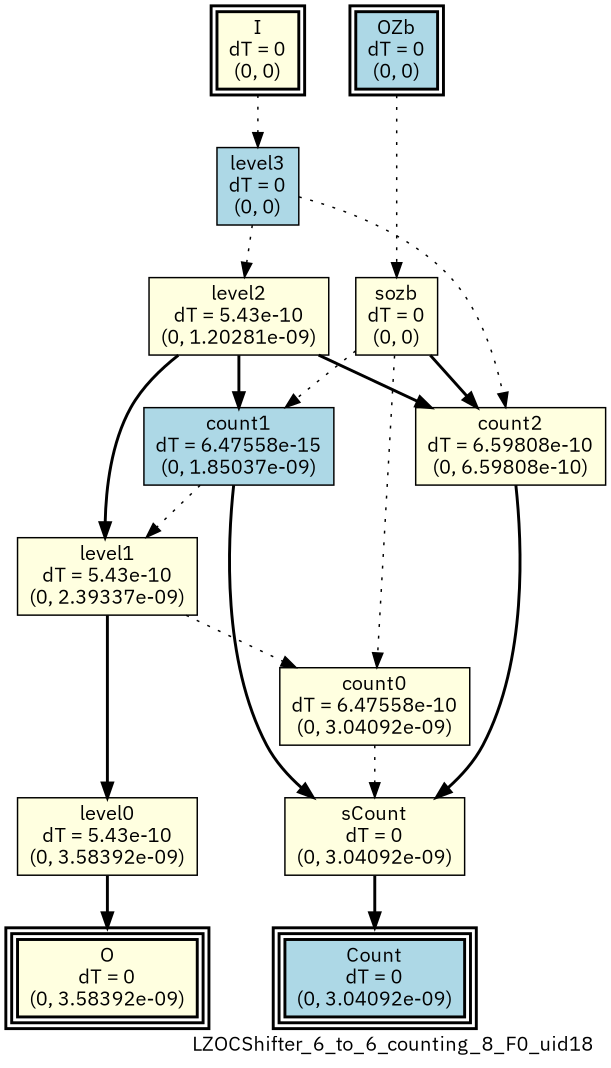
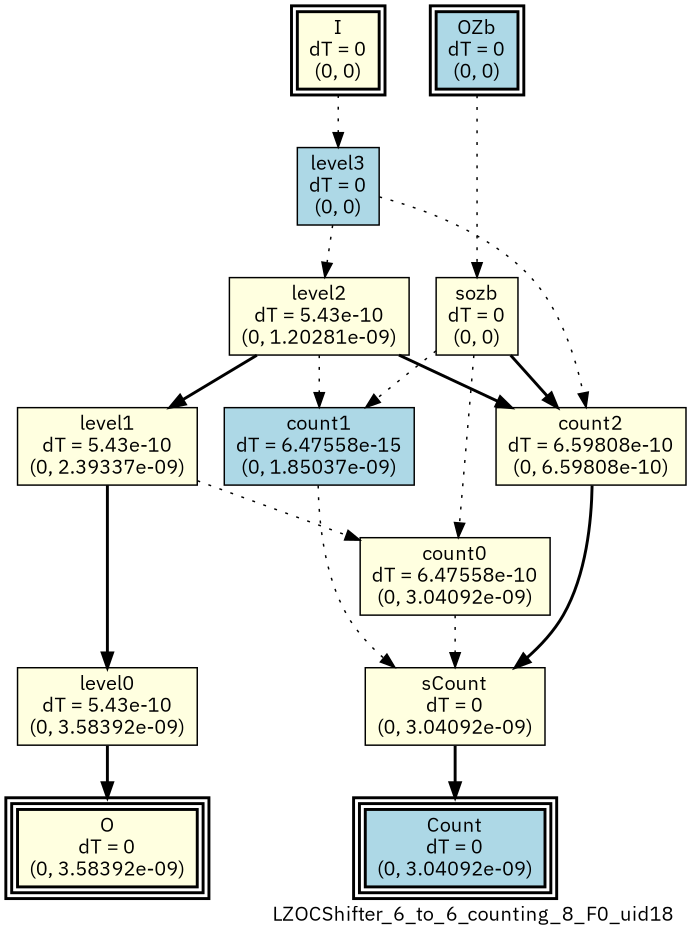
(239, 374) -> (319, 374)
(179, 506) -> none
(237, 653) -> (332, 580)
